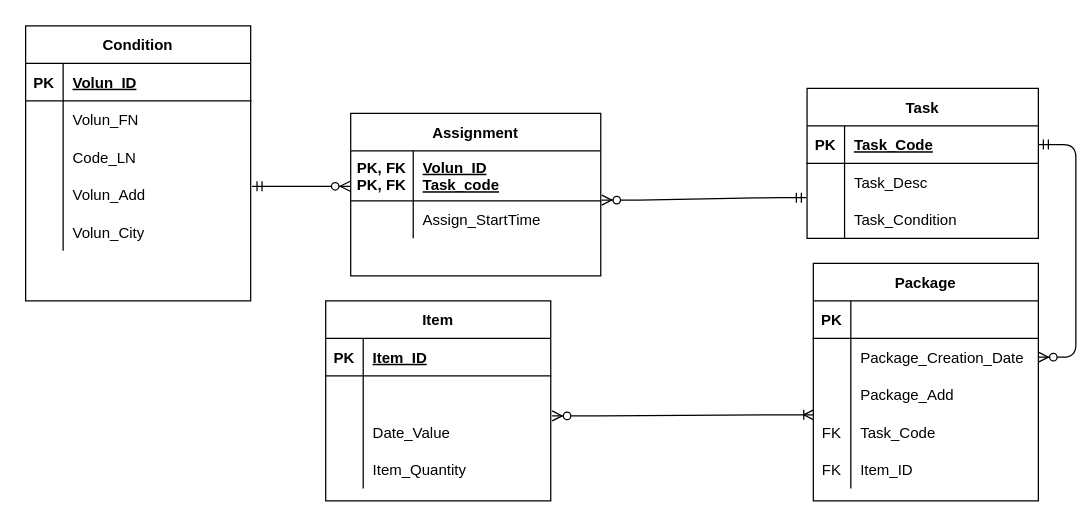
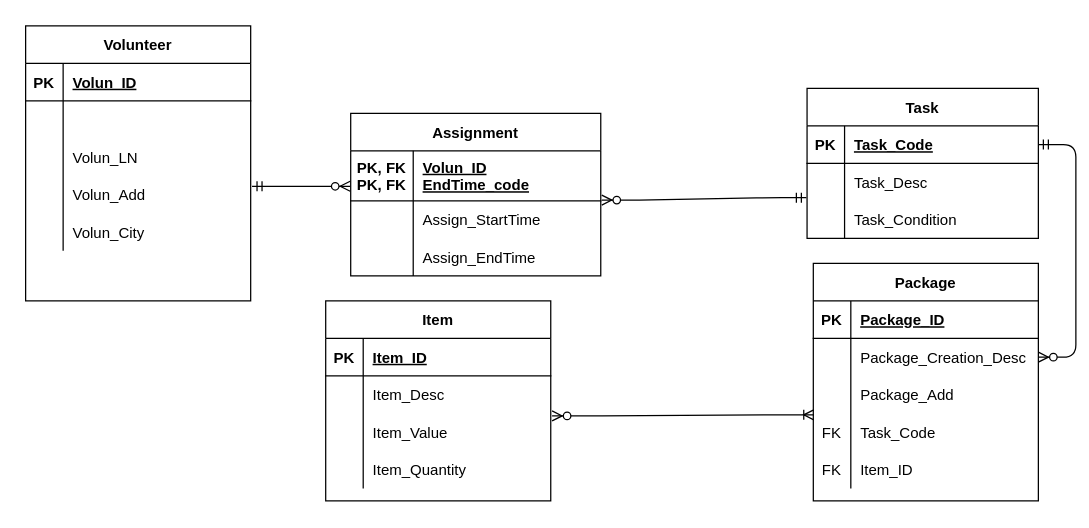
(138, 45) -> (138, 45)
(157, 119) -> none
(102, 158) -> (104, 158)
(454, 168) -> (454, 168)
none -> (507, 257)
none -> (944, 319)
(946, 358) -> (946, 358)
none -> (457, 394)
(413, 433) -> (413, 433)
